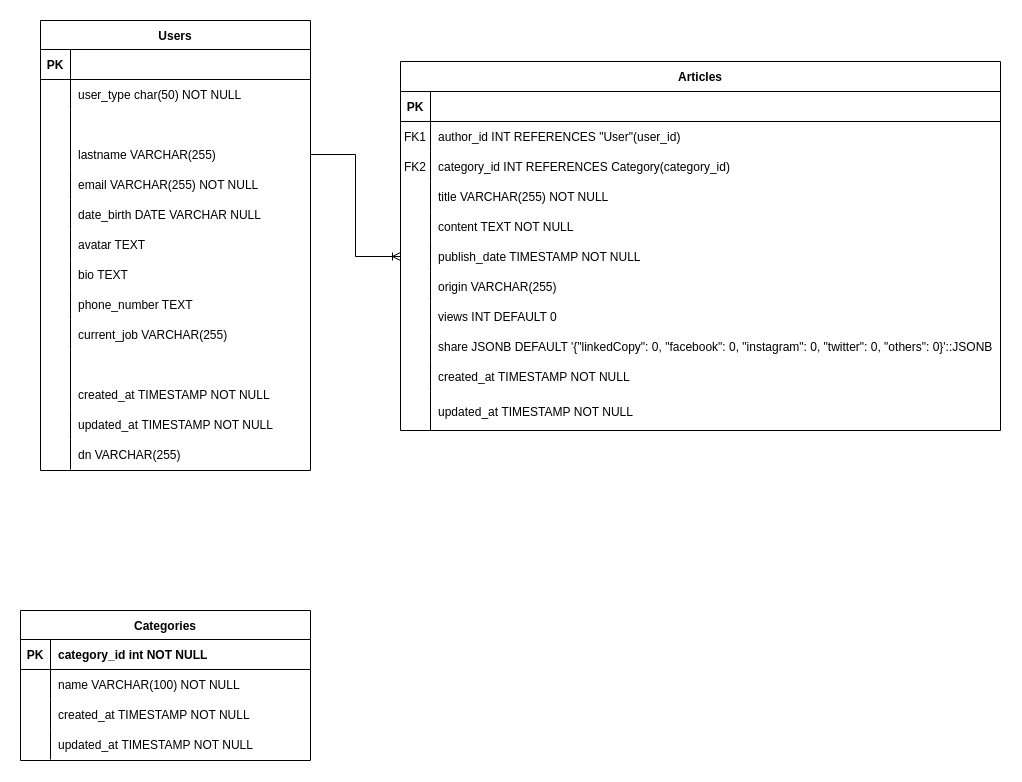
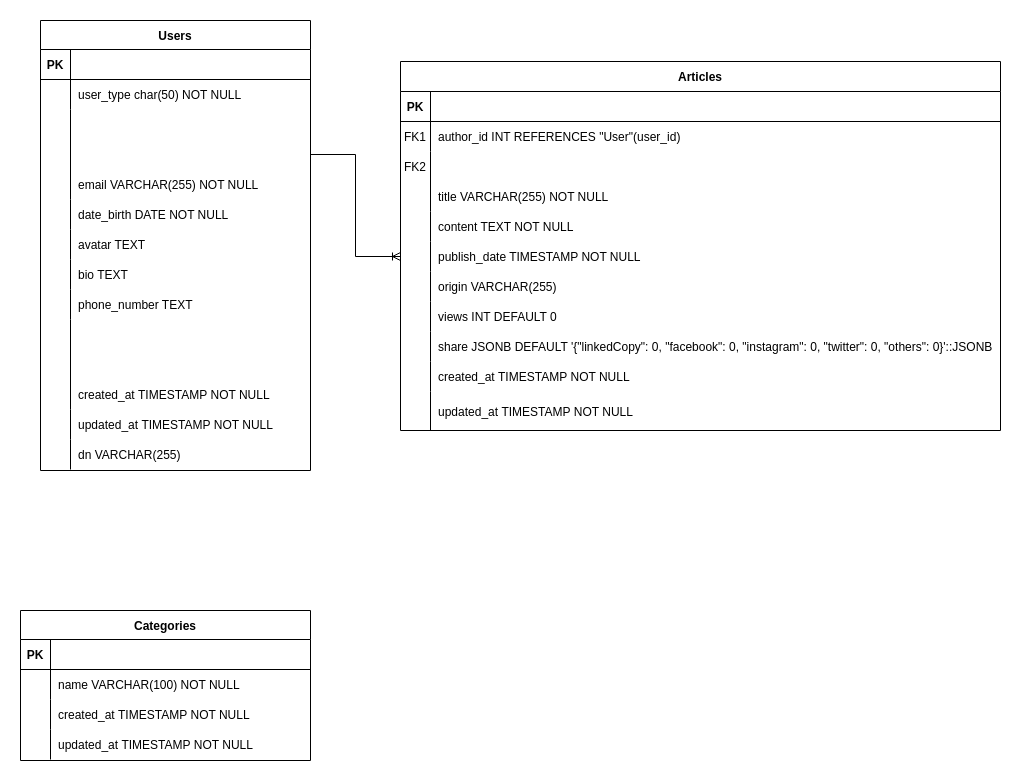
(191, 155) -> none
(716, 167) -> none
(166, 215) -> (152, 215)
(191, 335) -> none
(181, 655) -> none
